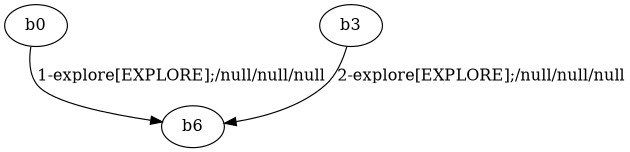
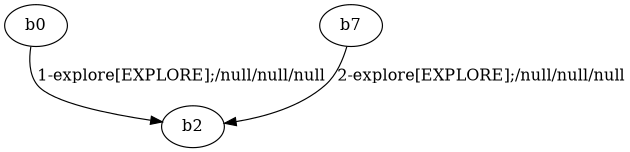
(351, 26) -> (351, 26)
(193, 127) -> (193, 127)
